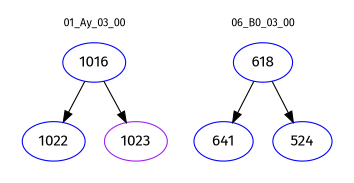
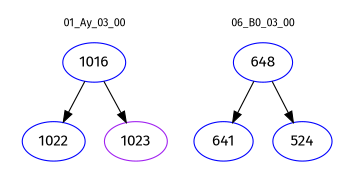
(263, 62) -> (263, 62)
